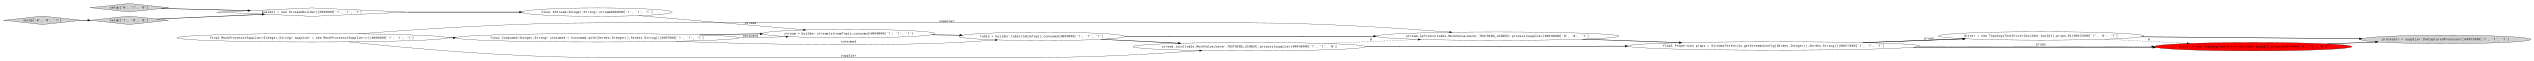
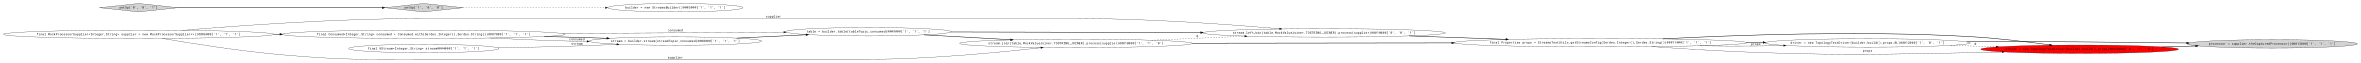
(129, 8) -> none
(312, 12) -> (675, 8)
(464, 12) -> none
(209, 17) -> (534, 8)
